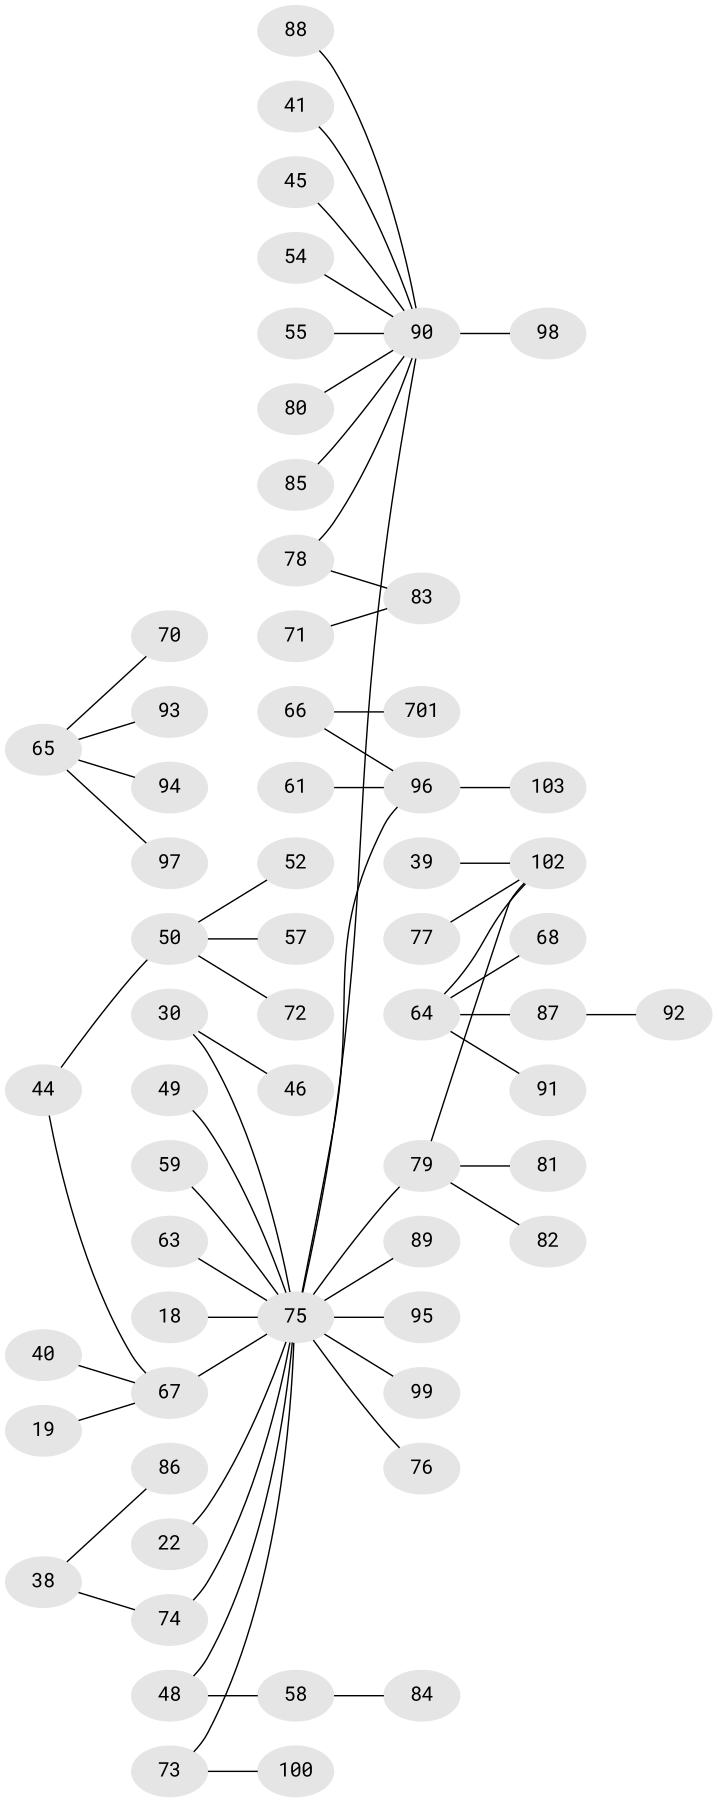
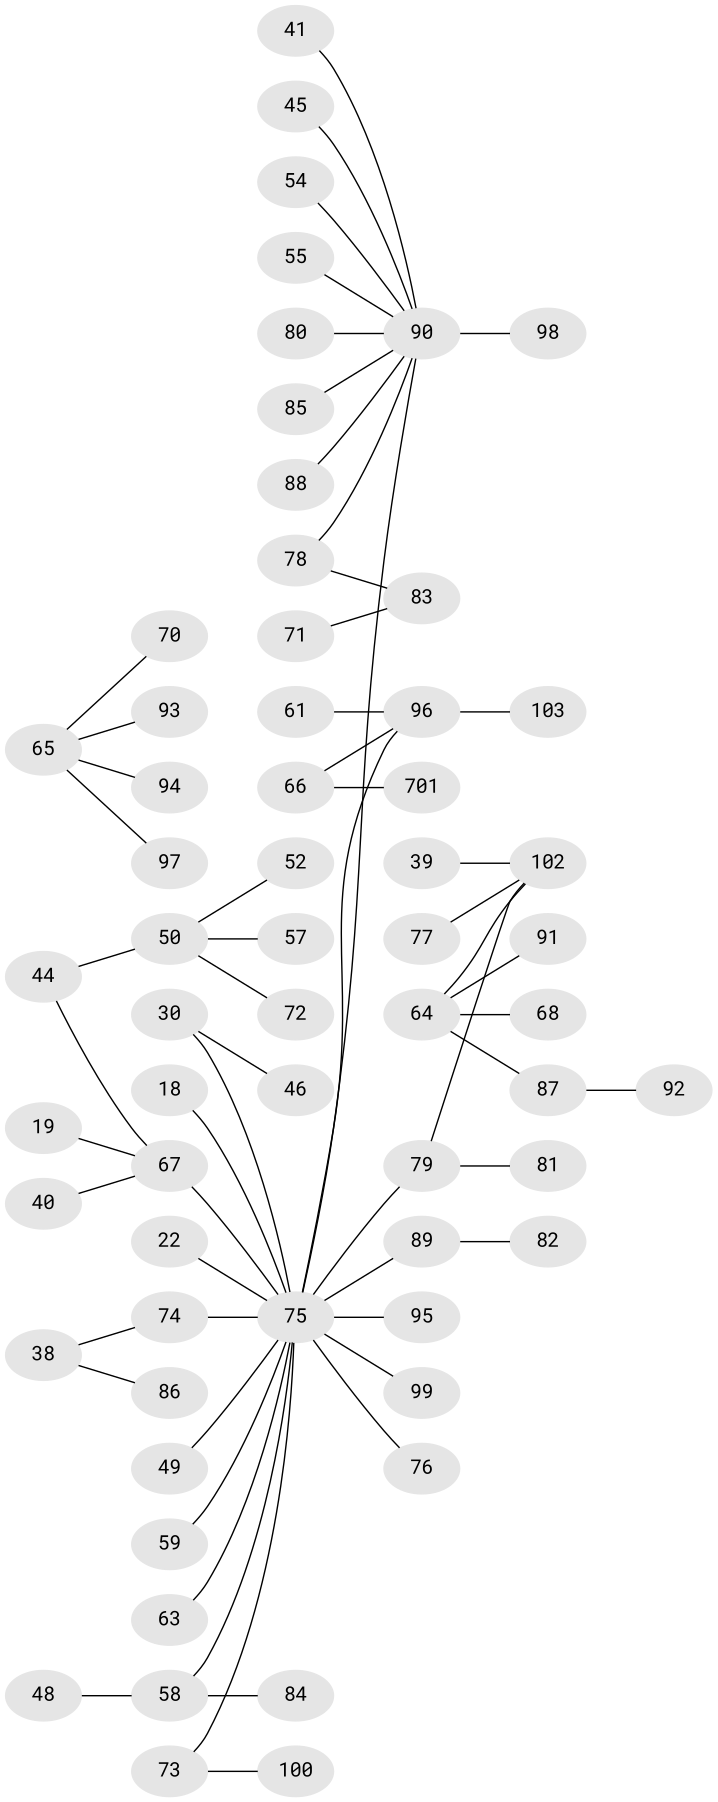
(485, 1204) -> (485, 1242)
(262, 1515) -> (262, 1515)
